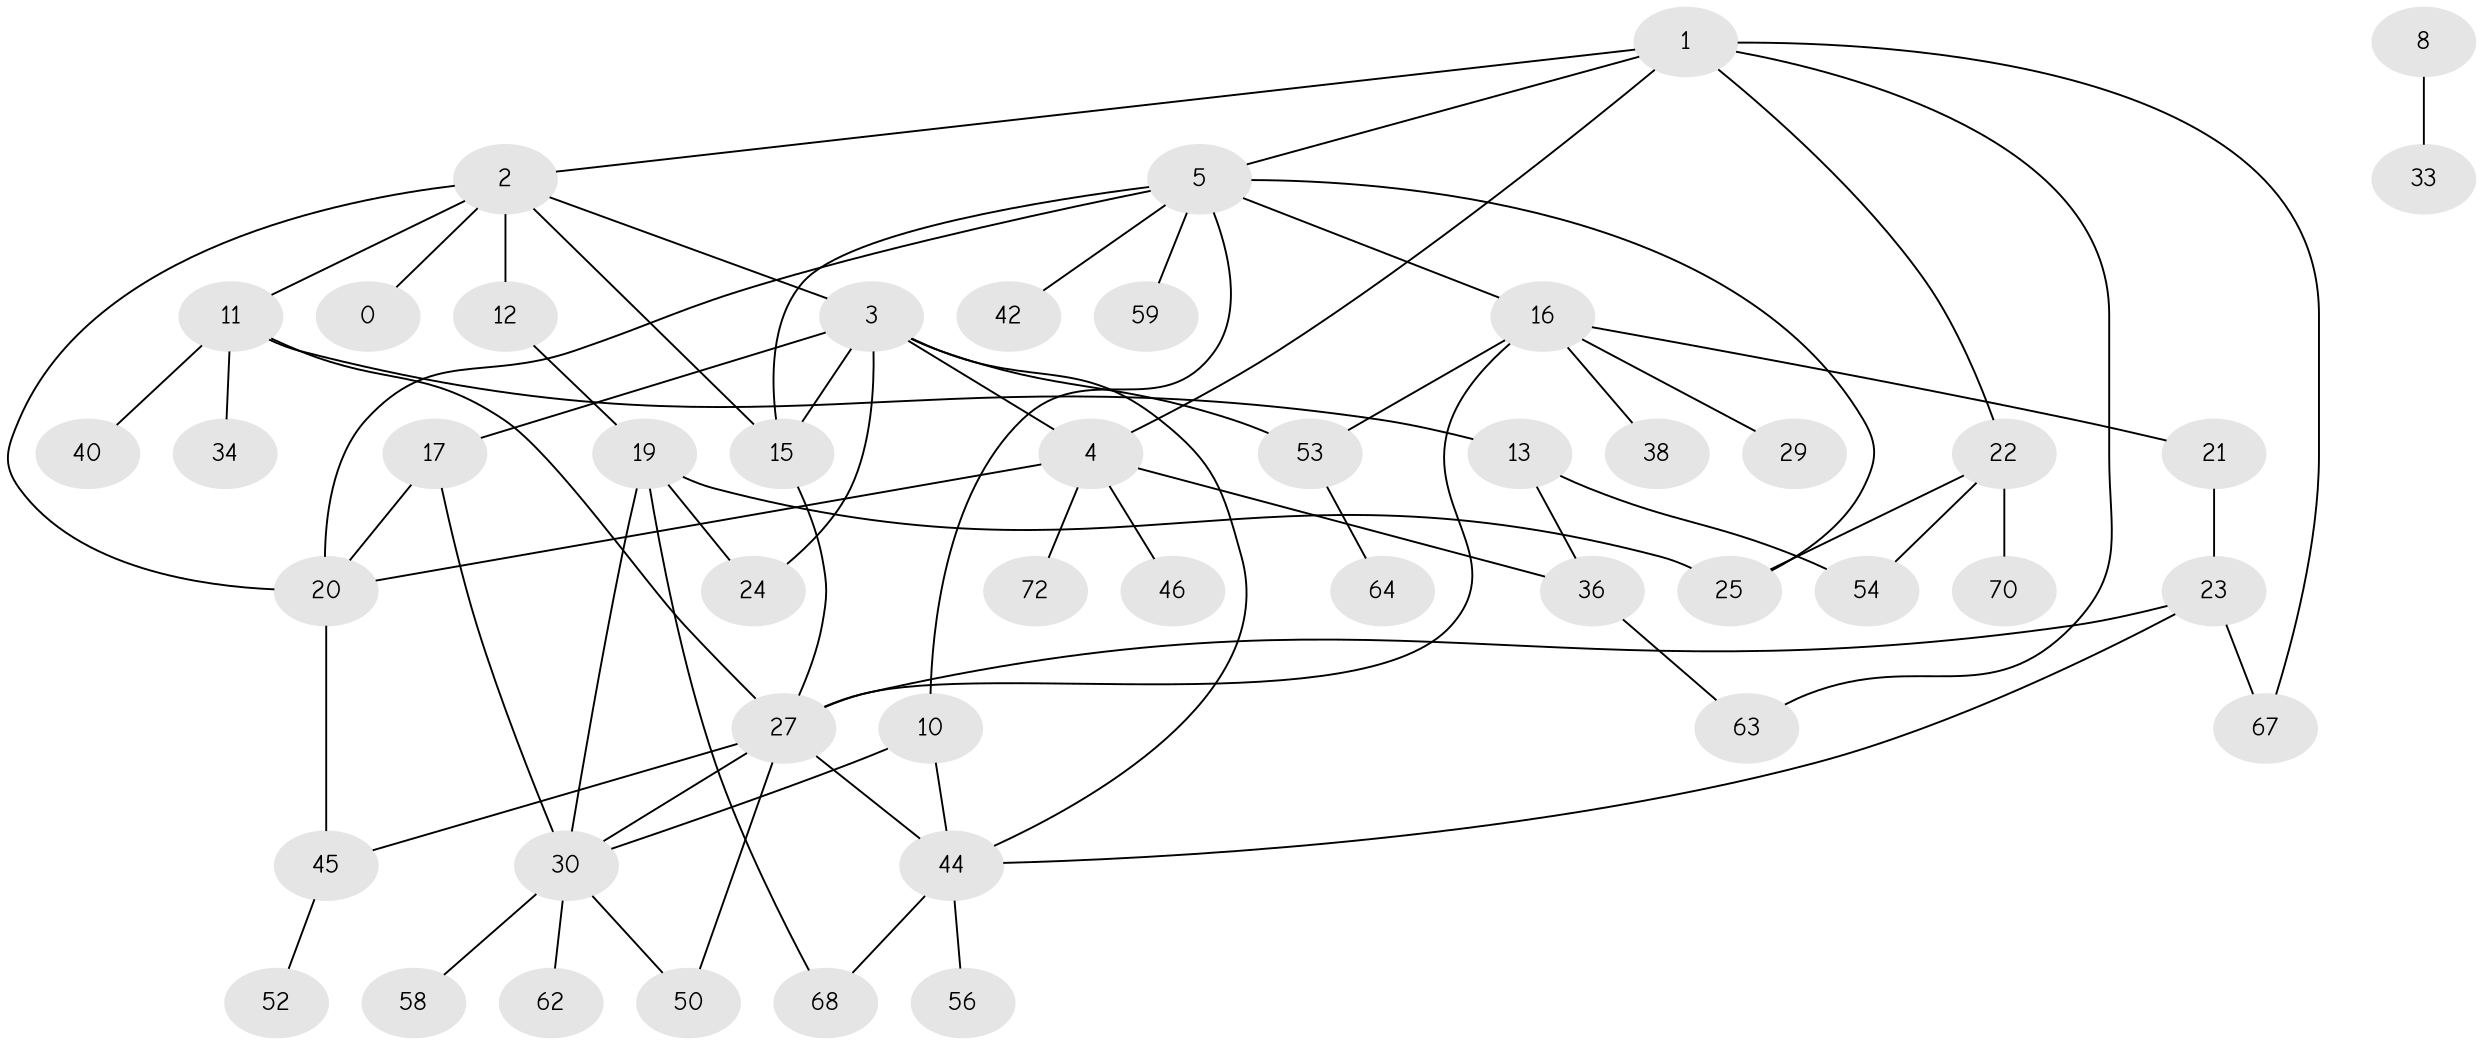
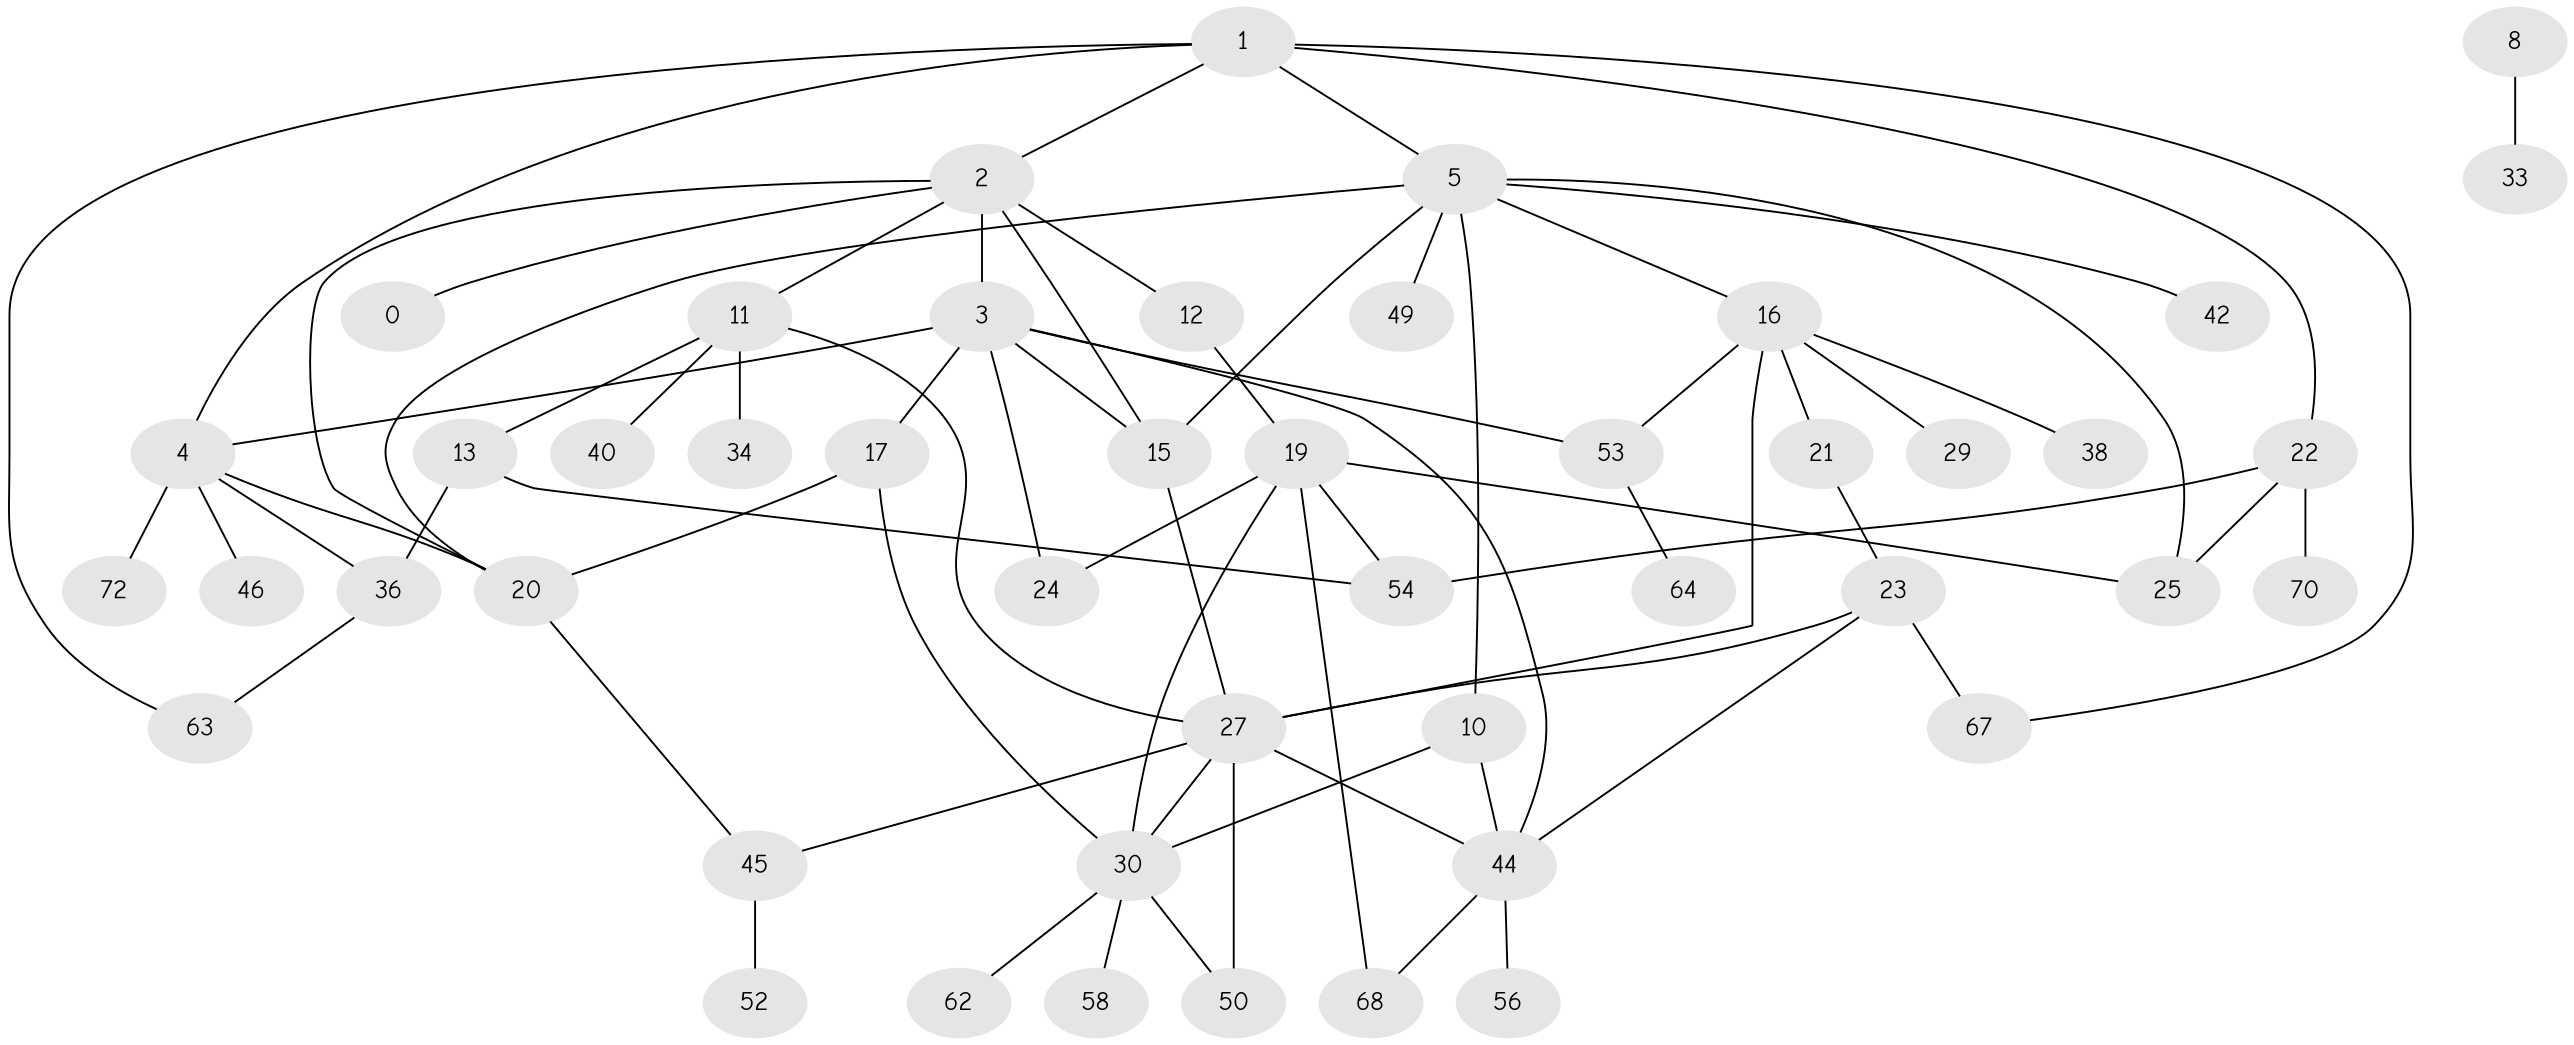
(1146, 317) -> (1402, 317)
none -> (1349, 523)
